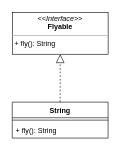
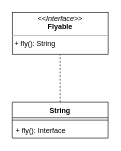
(60, 64) -> (60, 59)
(41, 131) -> (48, 131)
